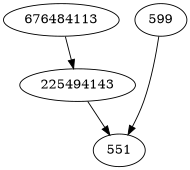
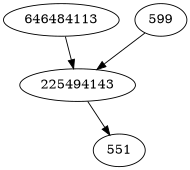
(61, 20) -> (61, 20)
(149, 83) -> (125, 48)
